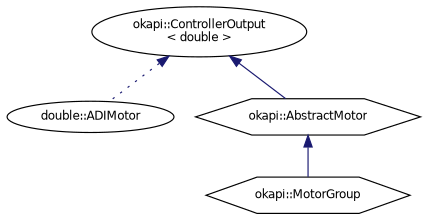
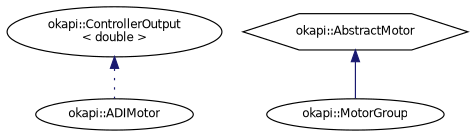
(262, 81) -> none
(91, 117) -> (115, 114)
(308, 195) -> (355, 114)
